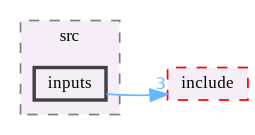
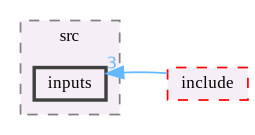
(130, 95) -> (145, 72)
